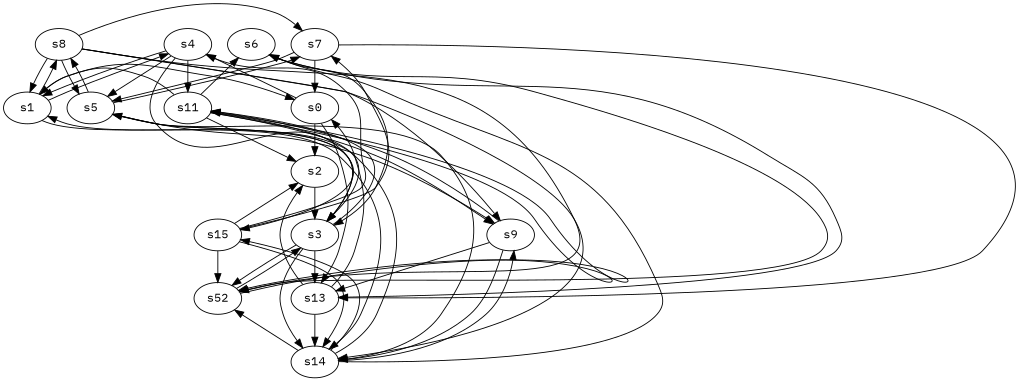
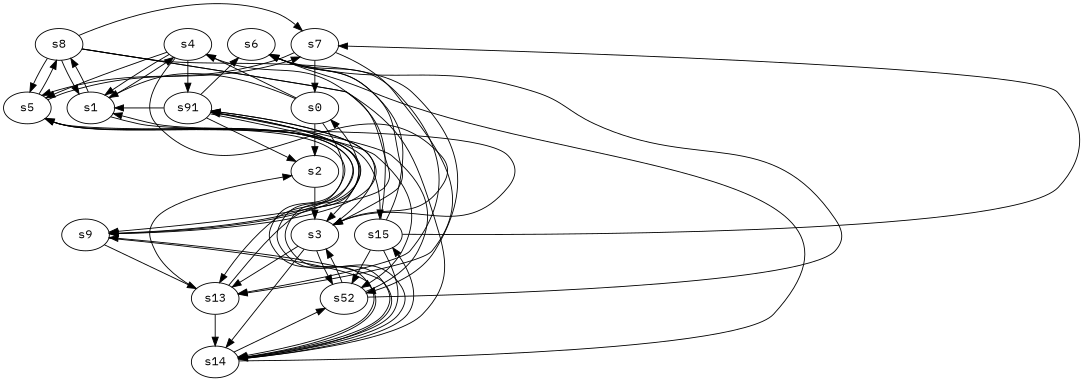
(174, 70) -> (234, 78)
(188, 108) -> (188, 108)
(262, 206) -> (385, 106)
